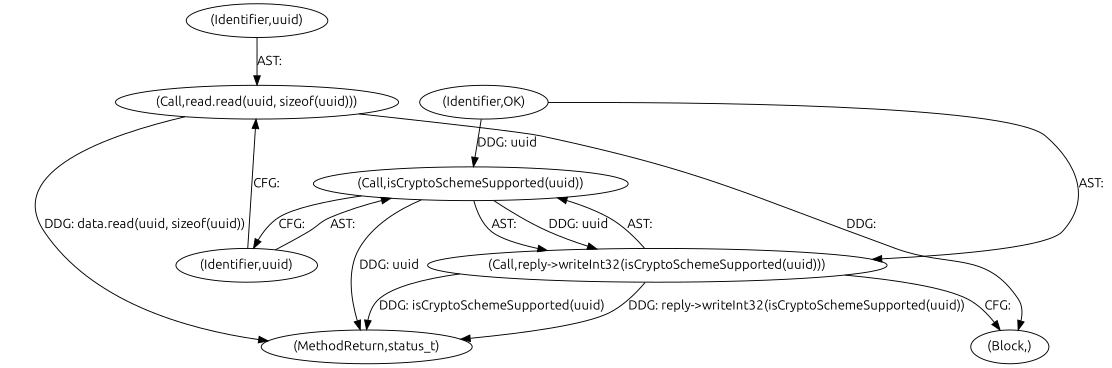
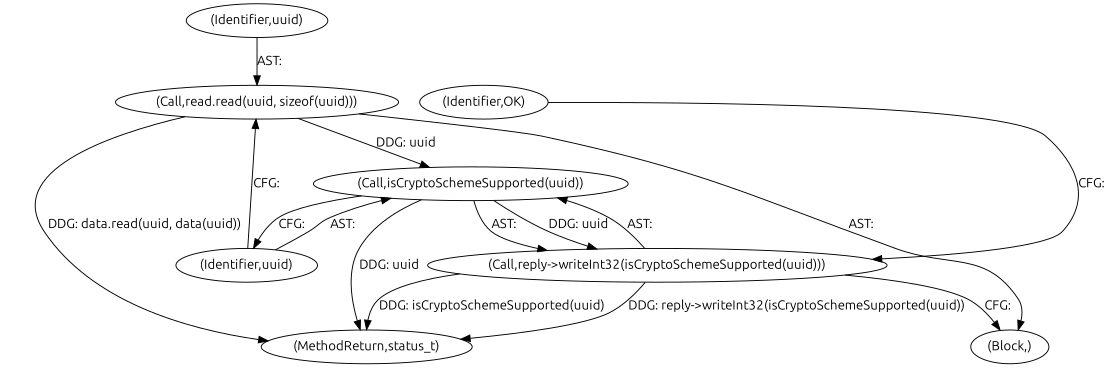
(478, 138) -> (359, 141)
(1093, 184) -> (1093, 184)
(145, 225) -> (145, 225)
(863, 225) -> (863, 225)
